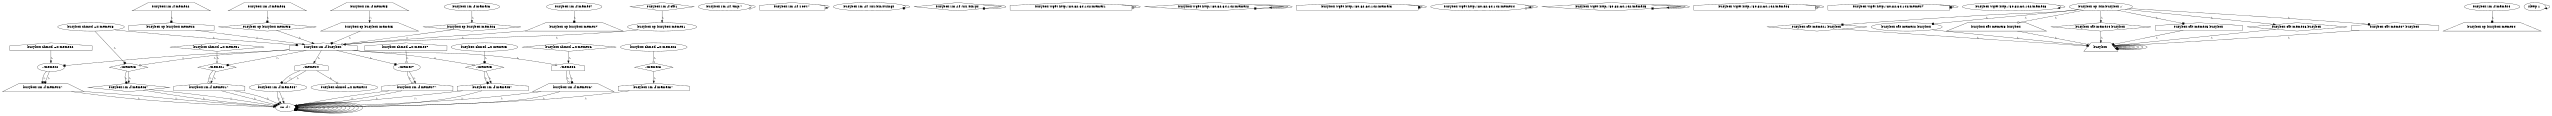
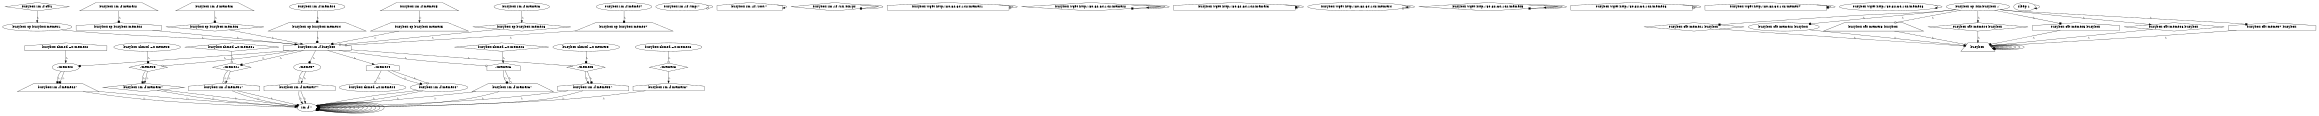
(869, 7) -> none
(205, 38) -> (317, 36)
(406, 47) -> none
